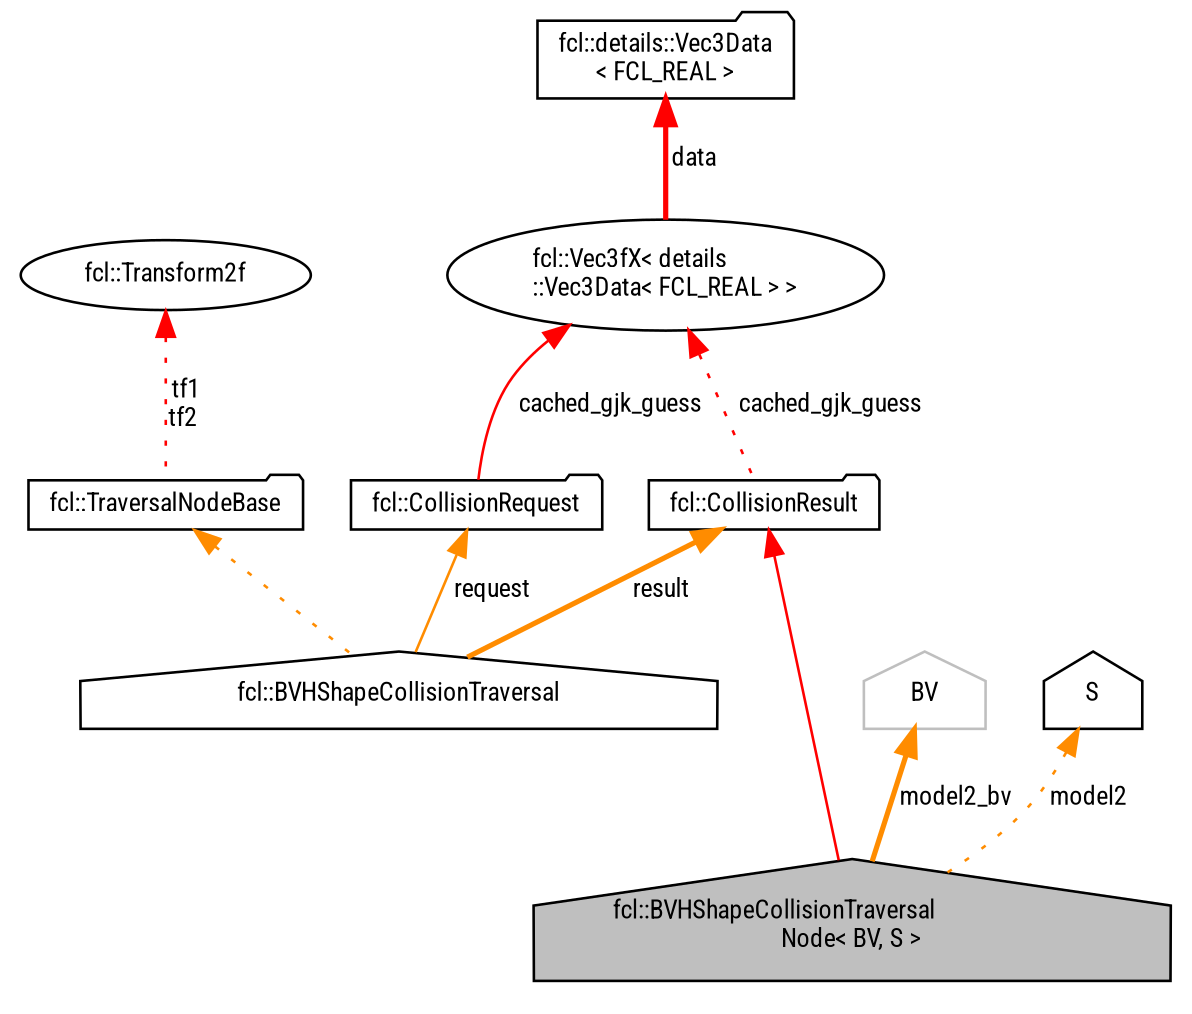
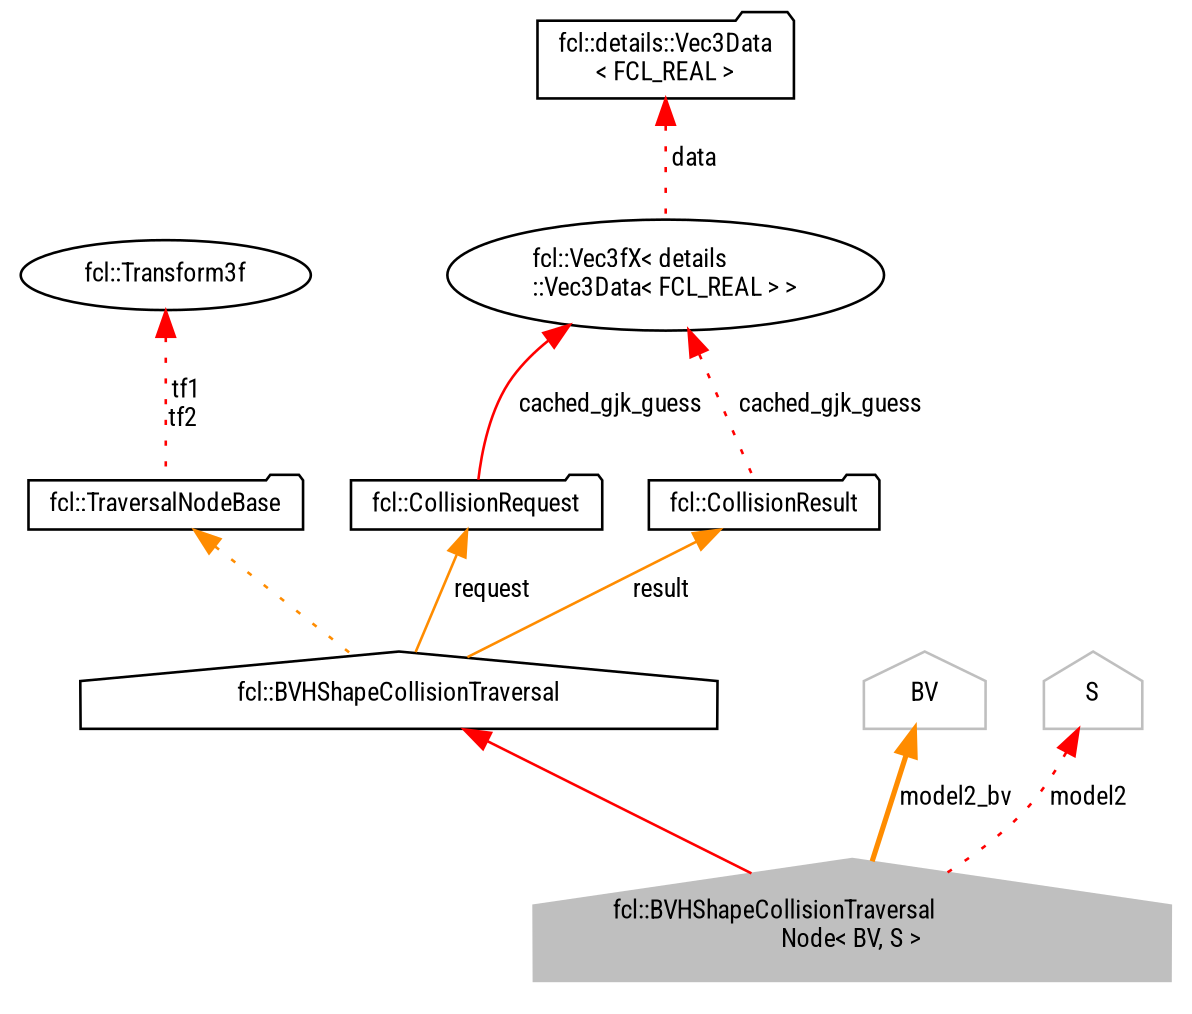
(666, 173) -> (666, 173)
(166, 275) -> (166, 275)
(582, 599) -> (582, 599)
(1093, 694) -> (1093, 694)
(807, 708) -> (619, 807)
(1015, 820) -> (1015, 820)
(852, 926) -> (852, 926)
